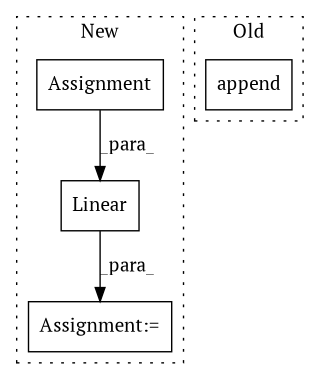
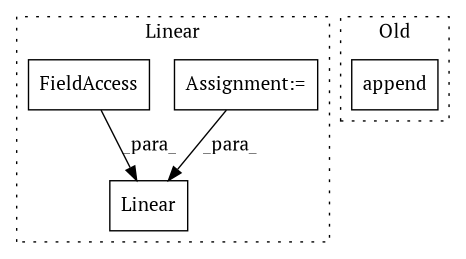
(100, 33) -> (173, 33)
(100, 85) -> (89, 85)
(100, 259) -> (202, 140)
